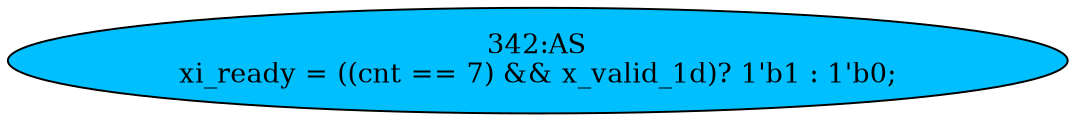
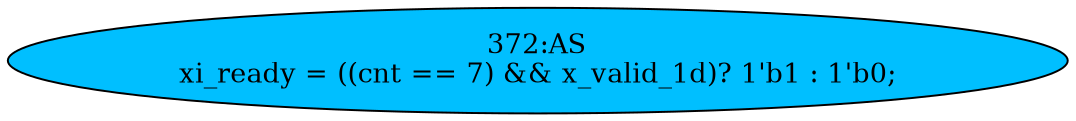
(538, 61) -> (538, 61)
